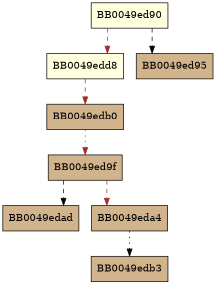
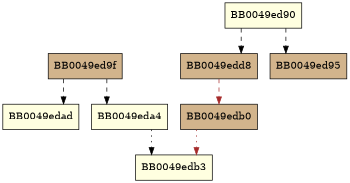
(107, 37) -> (241, 37)
(85, 66) -> (219, 66)
(85, 139) -> (196, 139)
(107, 189) -> (107, 88)
(41, 218) -> (41, 117)
(130, 218) -> (130, 117)
(130, 269) -> (174, 168)
